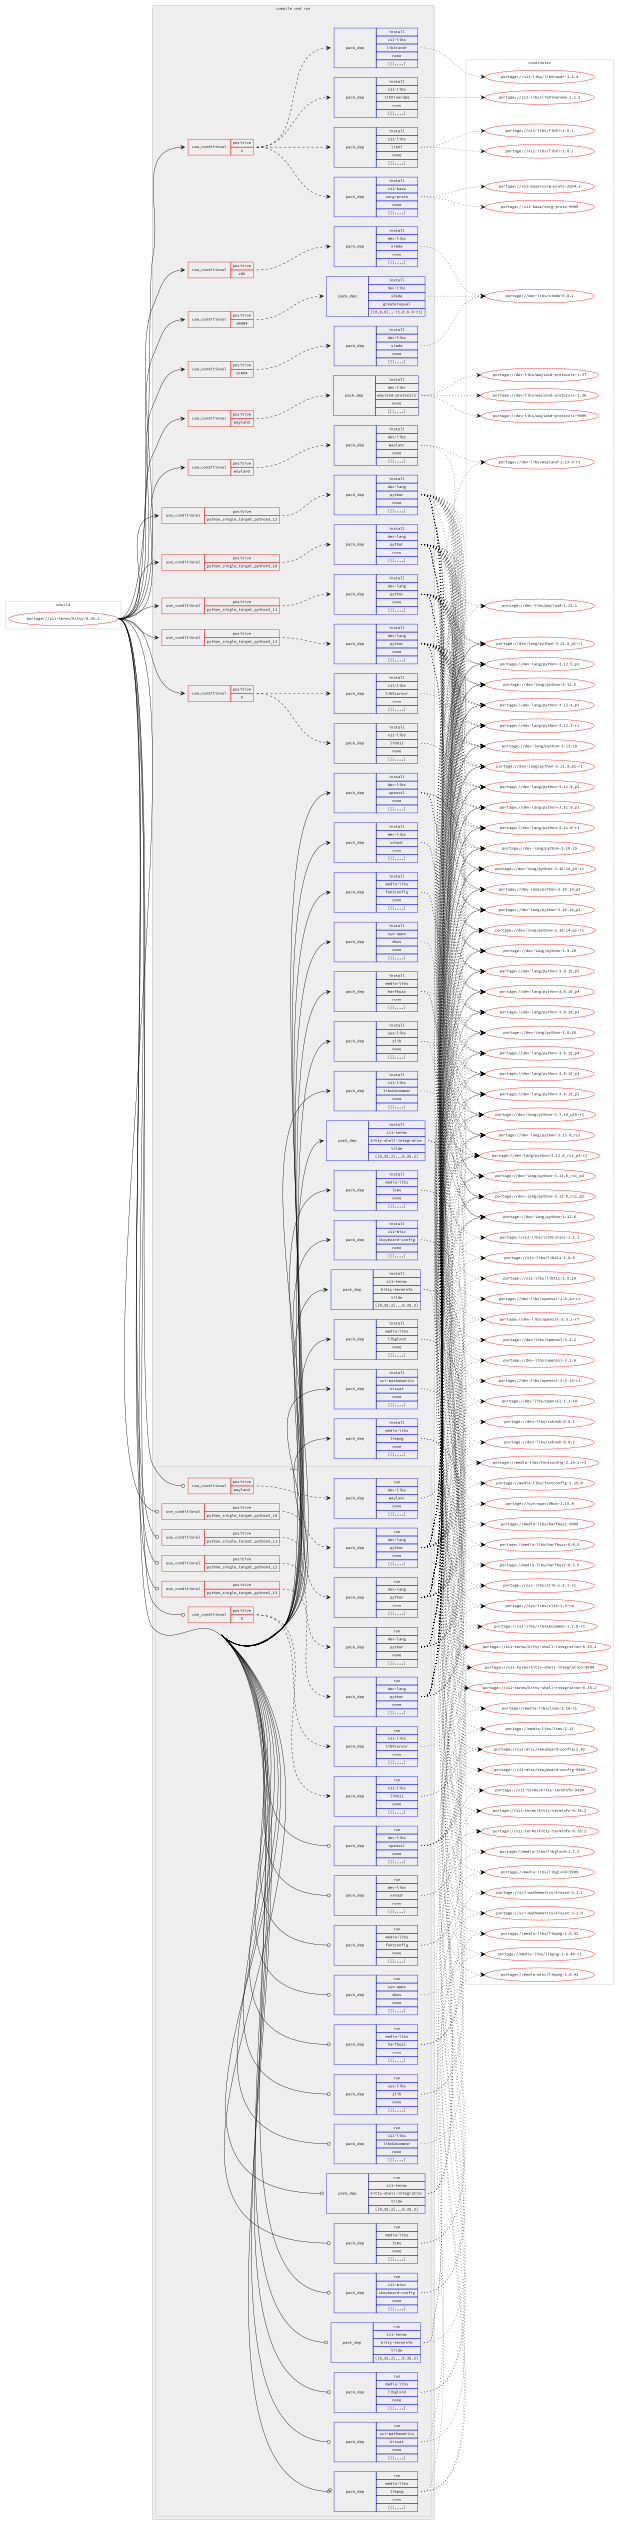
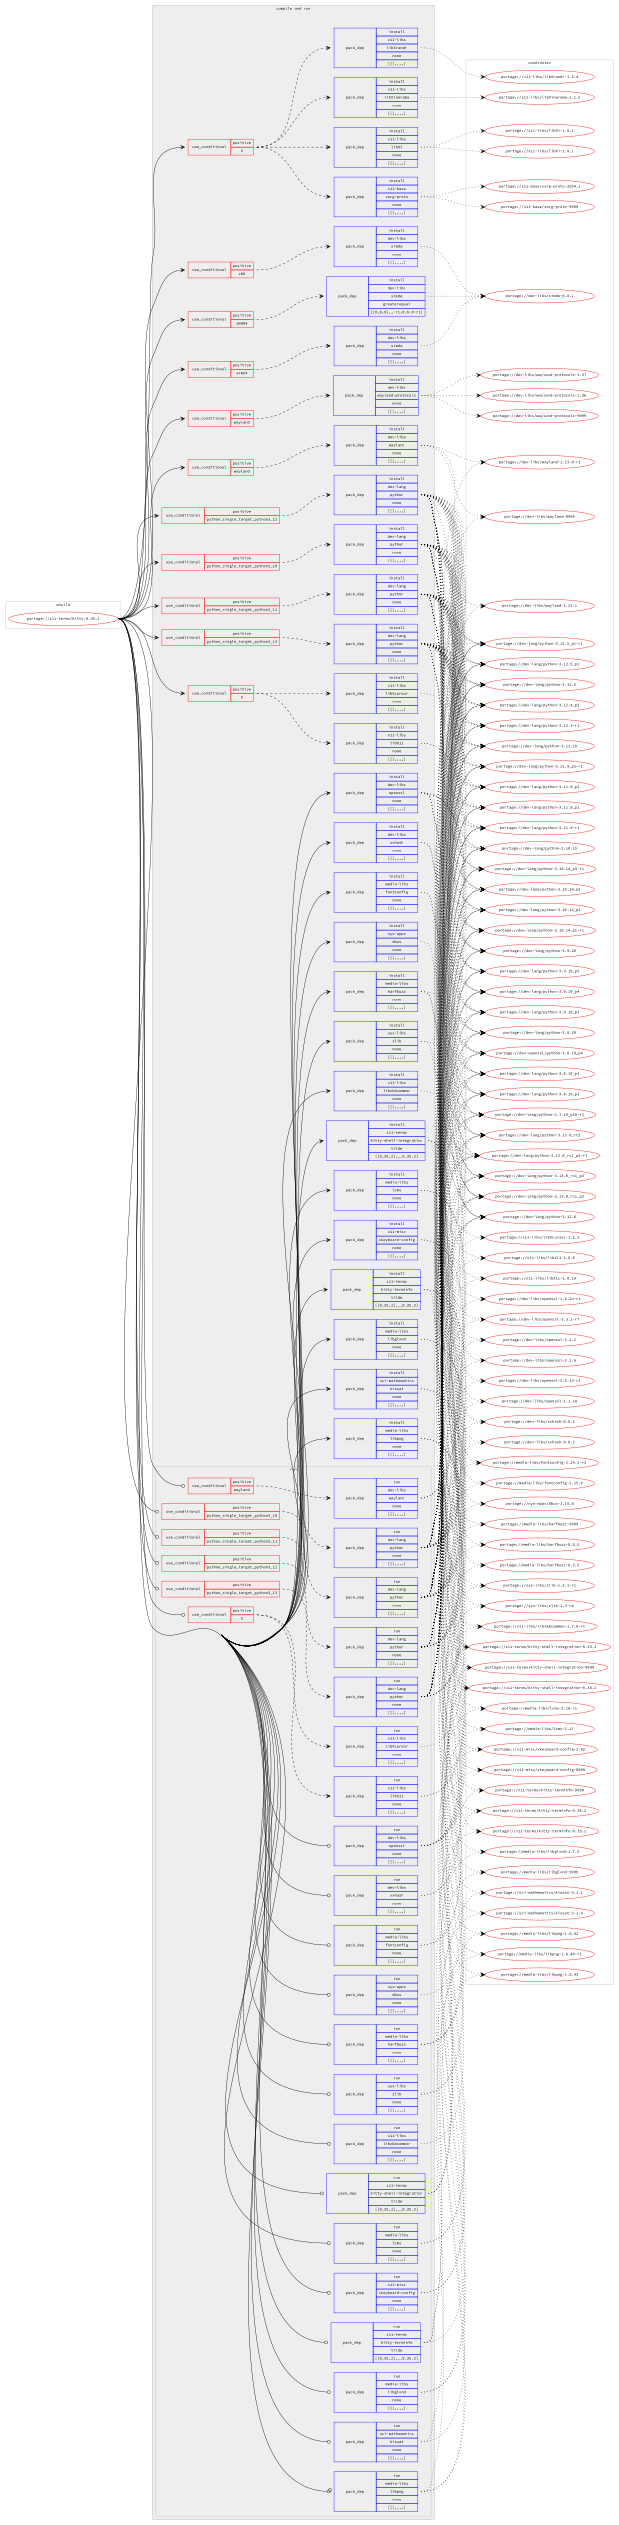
none -> (540, 517)
(540, 1053) -> (540, 1053)
(540, 1975) -> (540, 1975)
